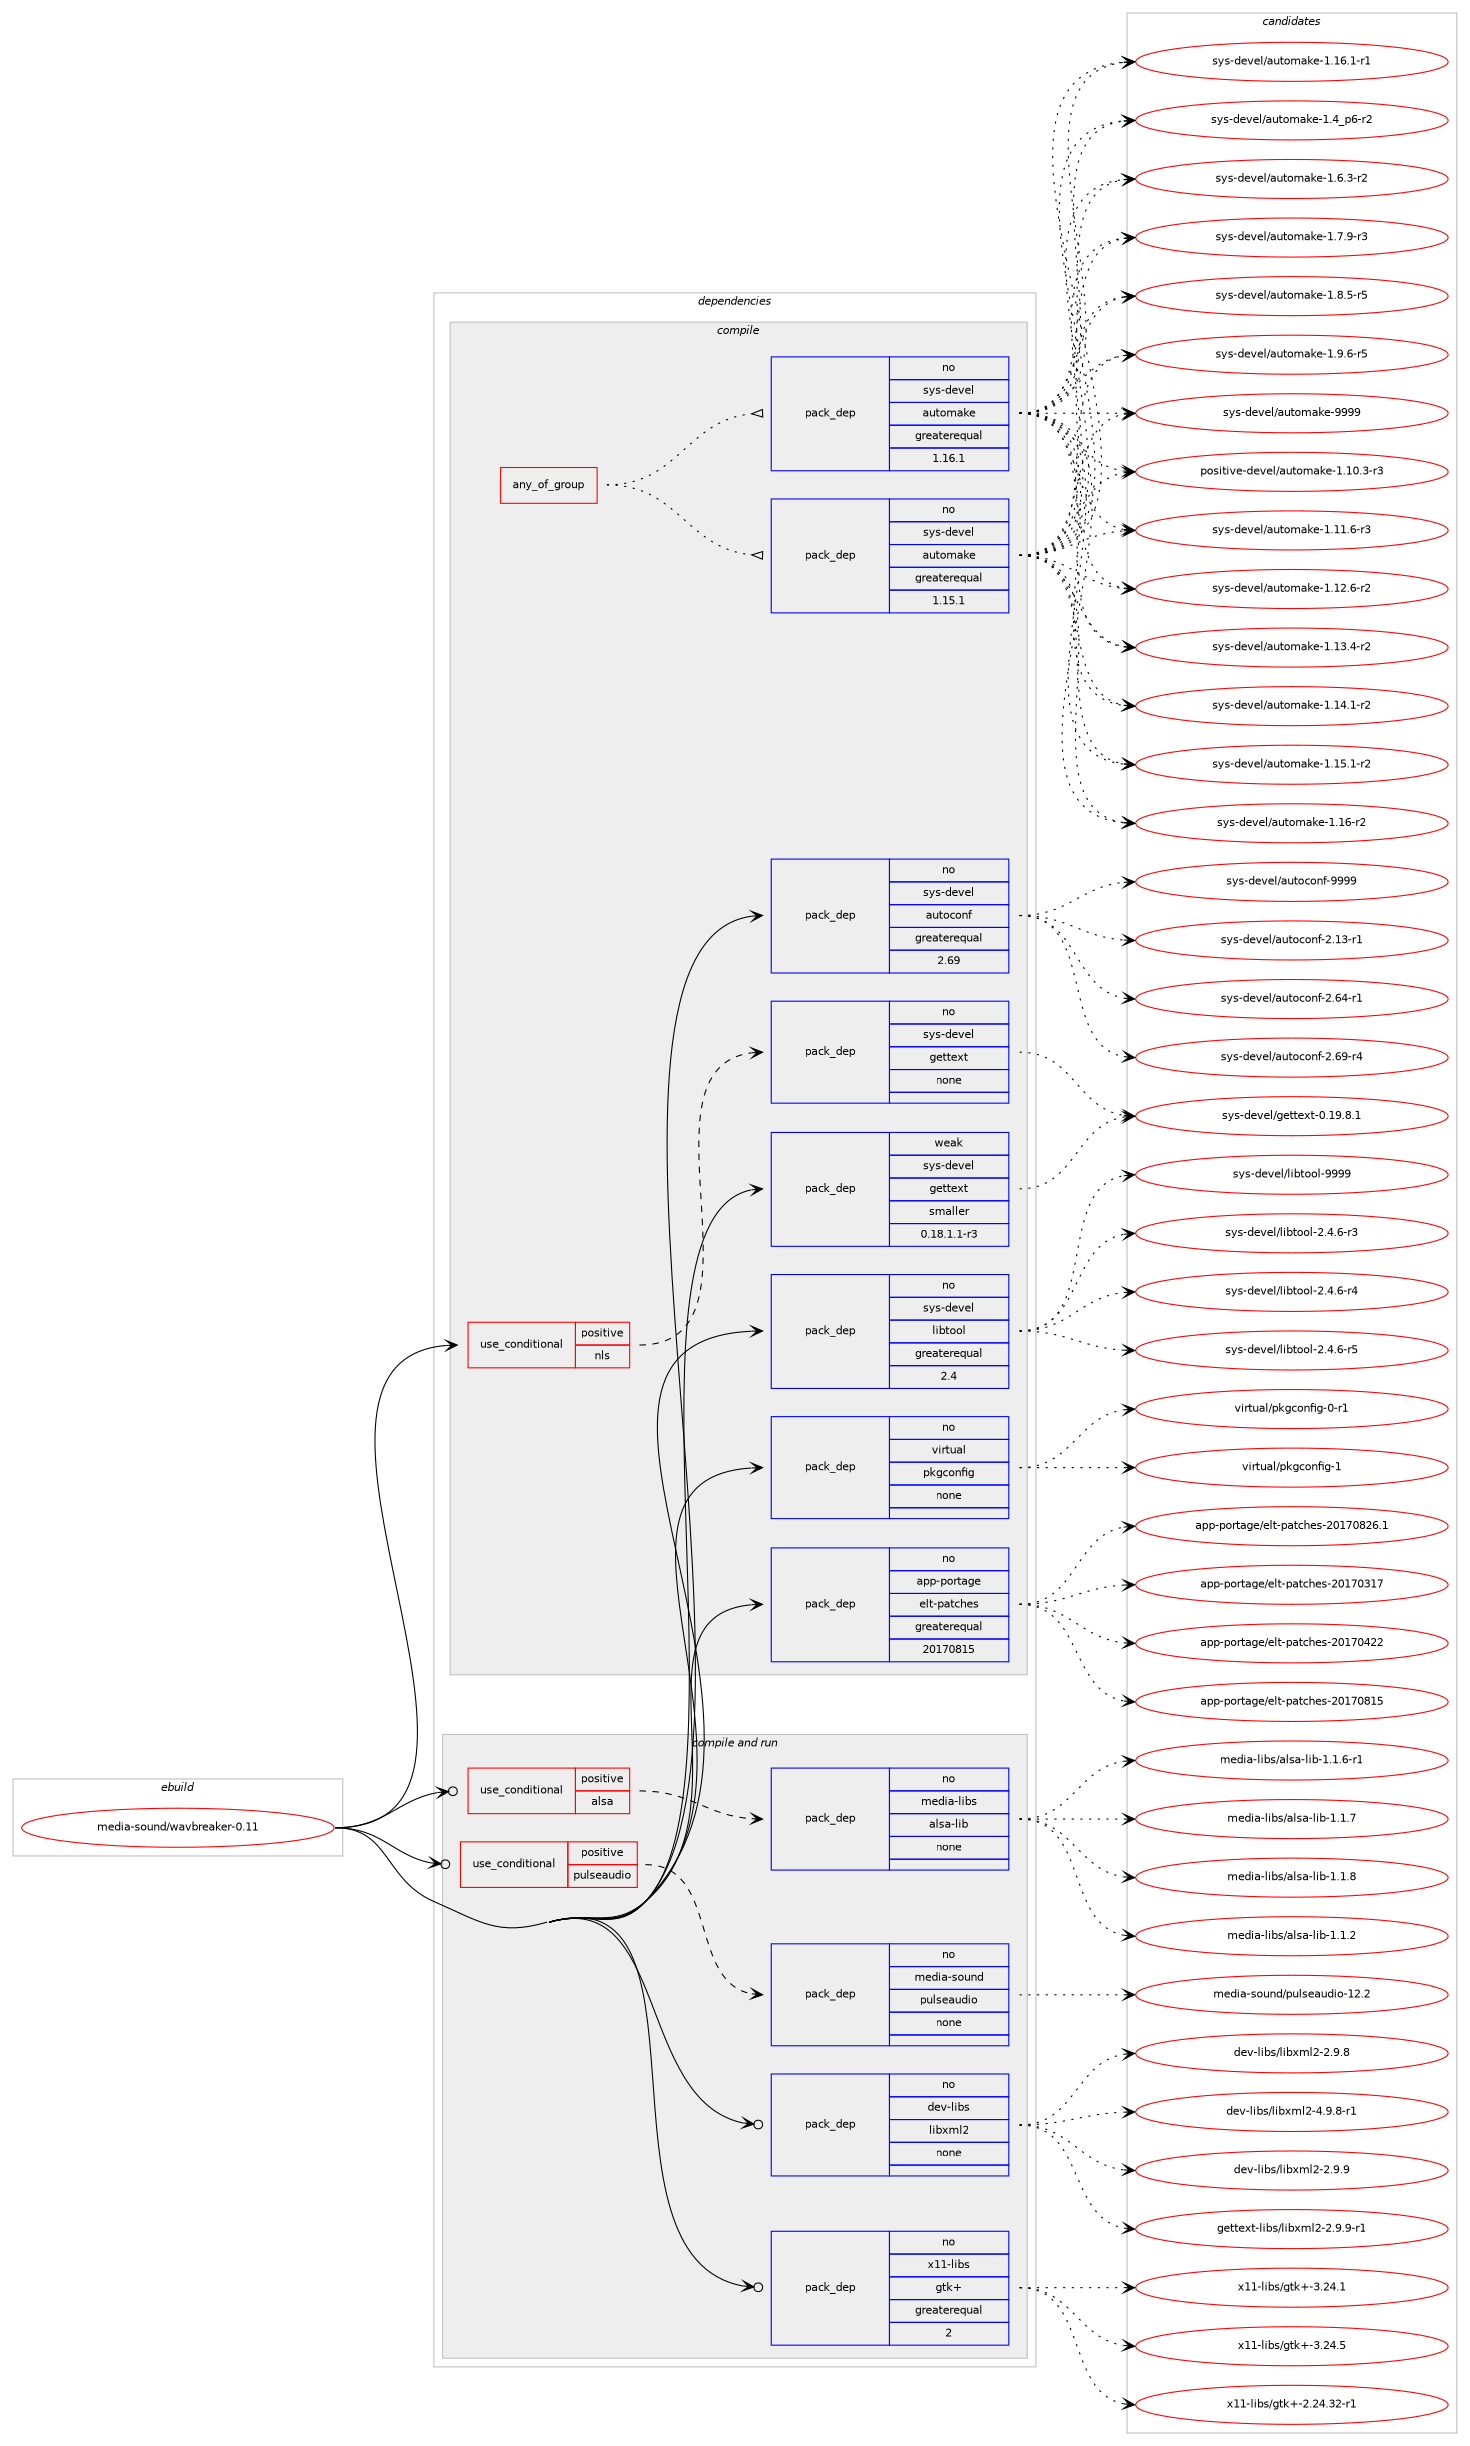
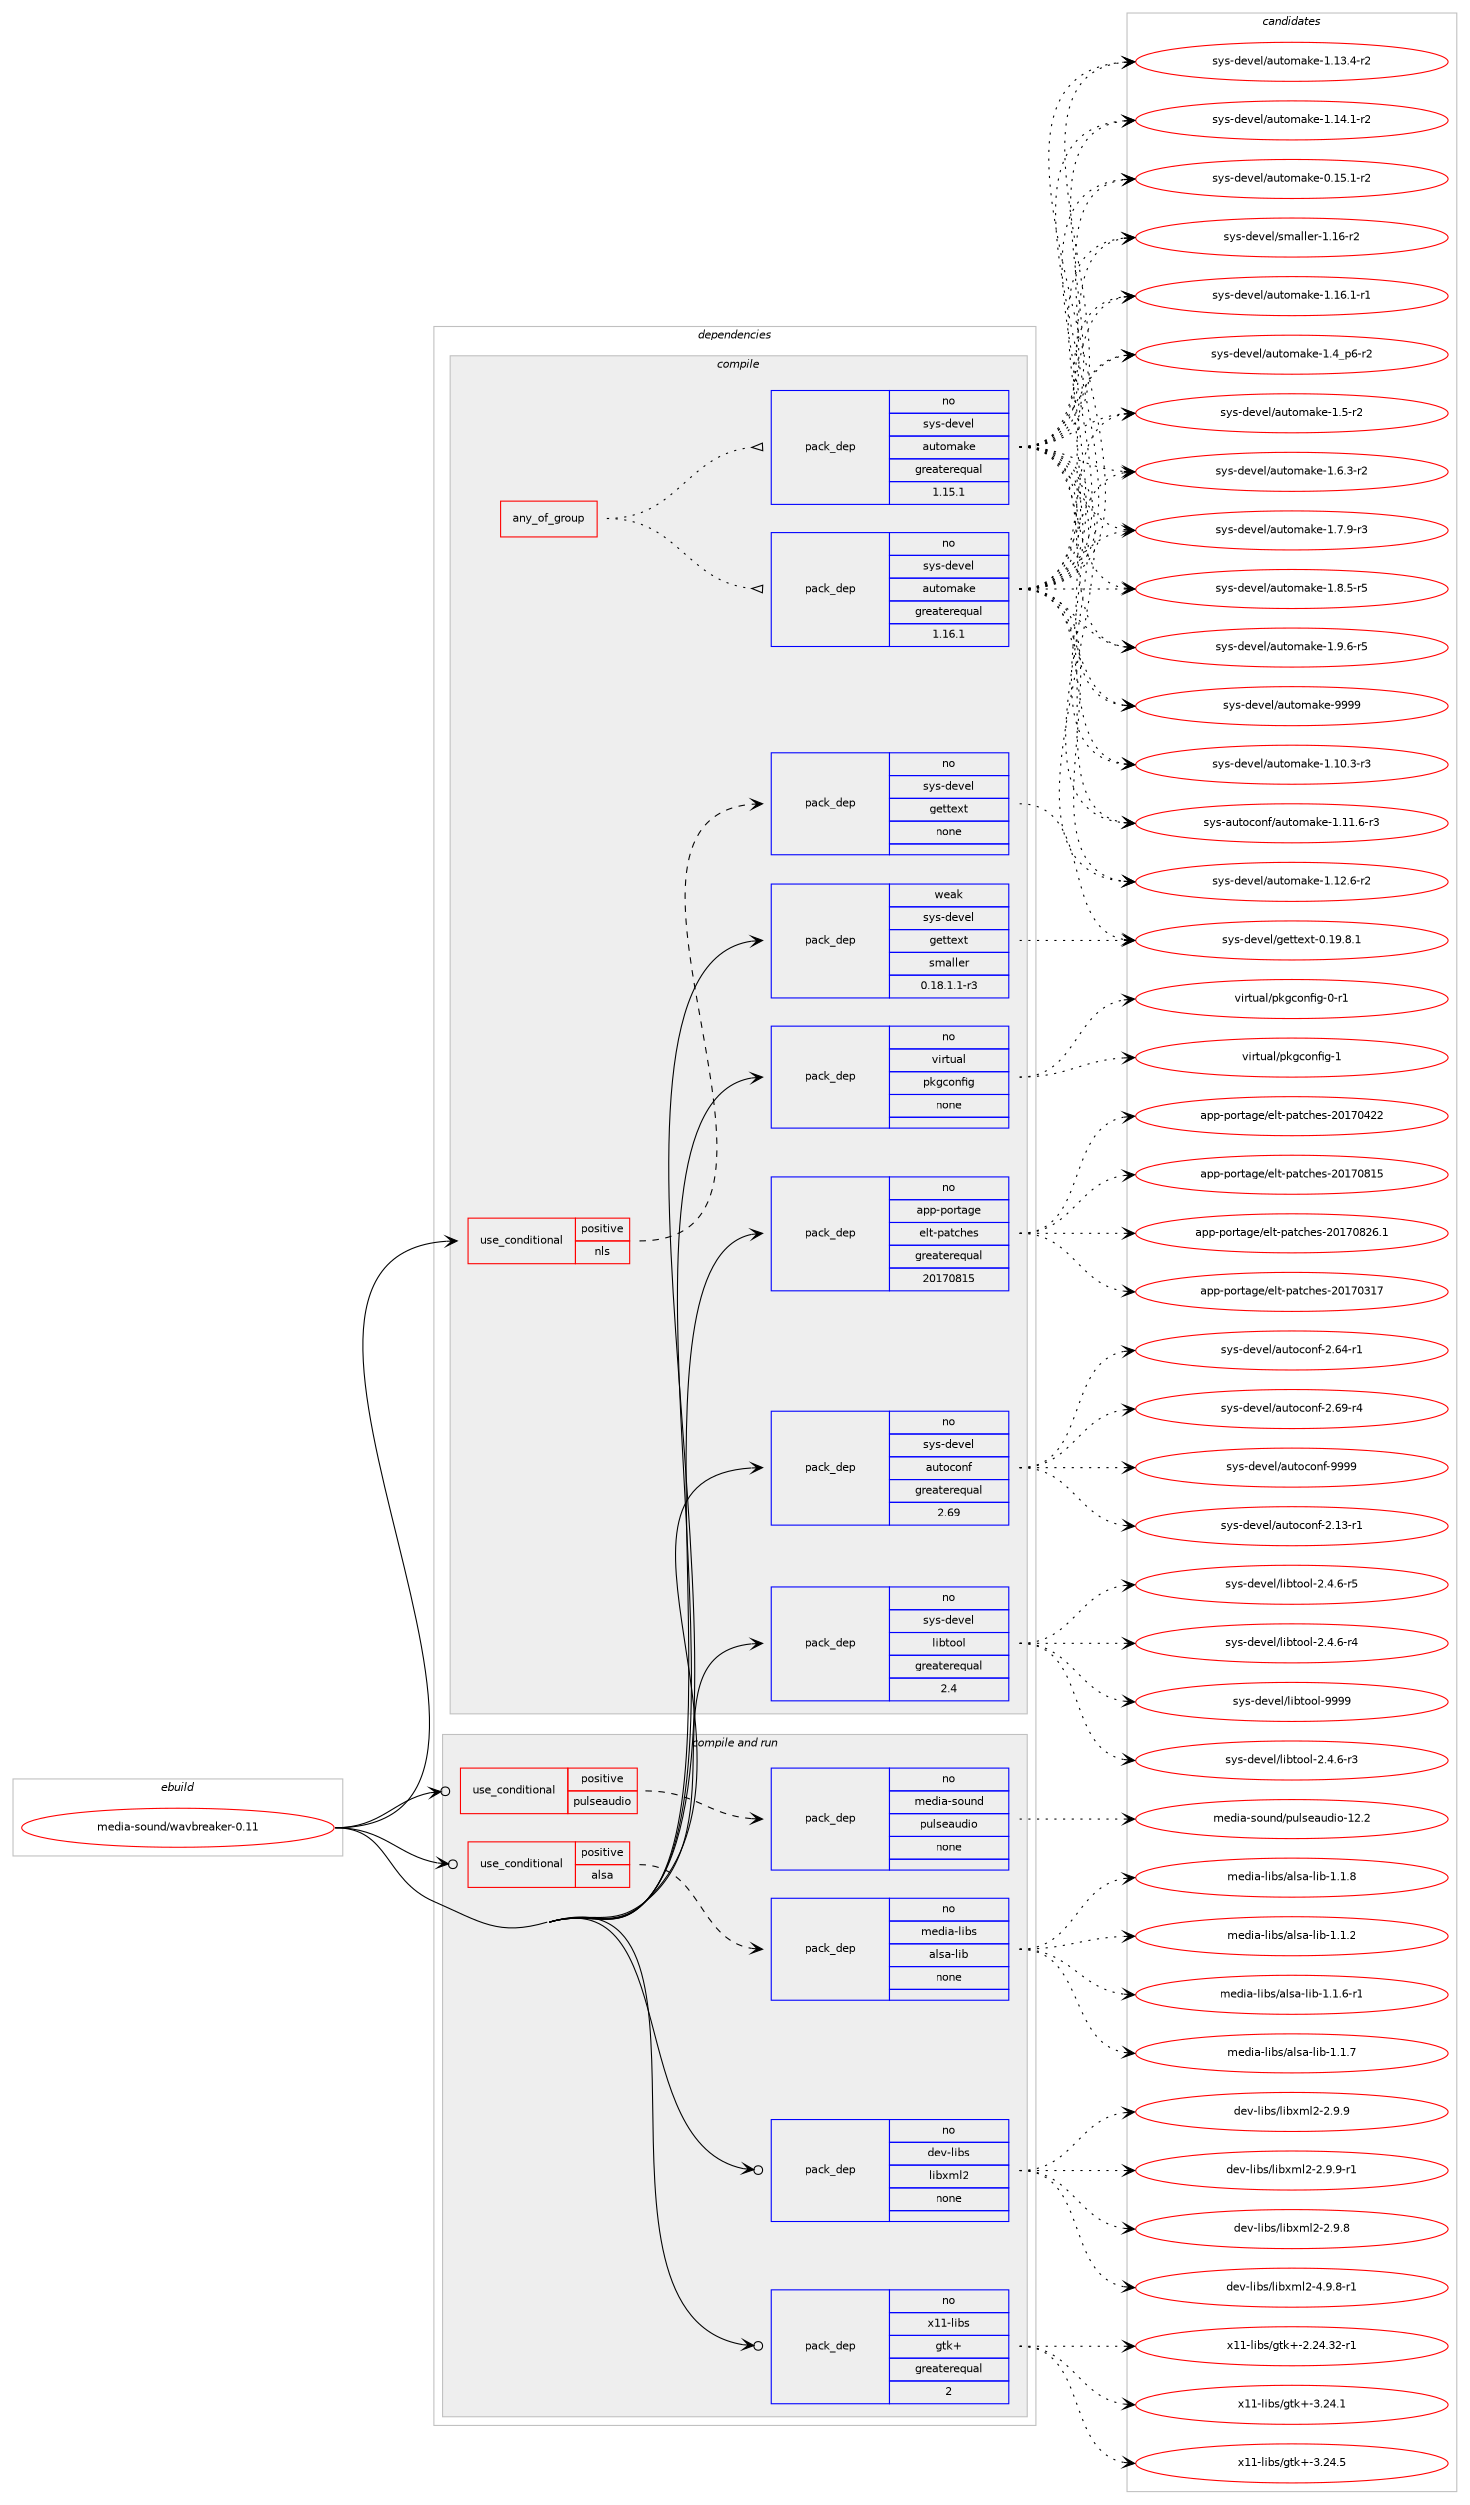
none -> (1292, 413)
(1292, 472) -> (1292, 765)
(1292, 530) -> (1292, 823)
(1292, 765) -> (1292, 179)
(1292, 823) -> (1292, 238)
(1292, 2229) -> (1292, 2171)
